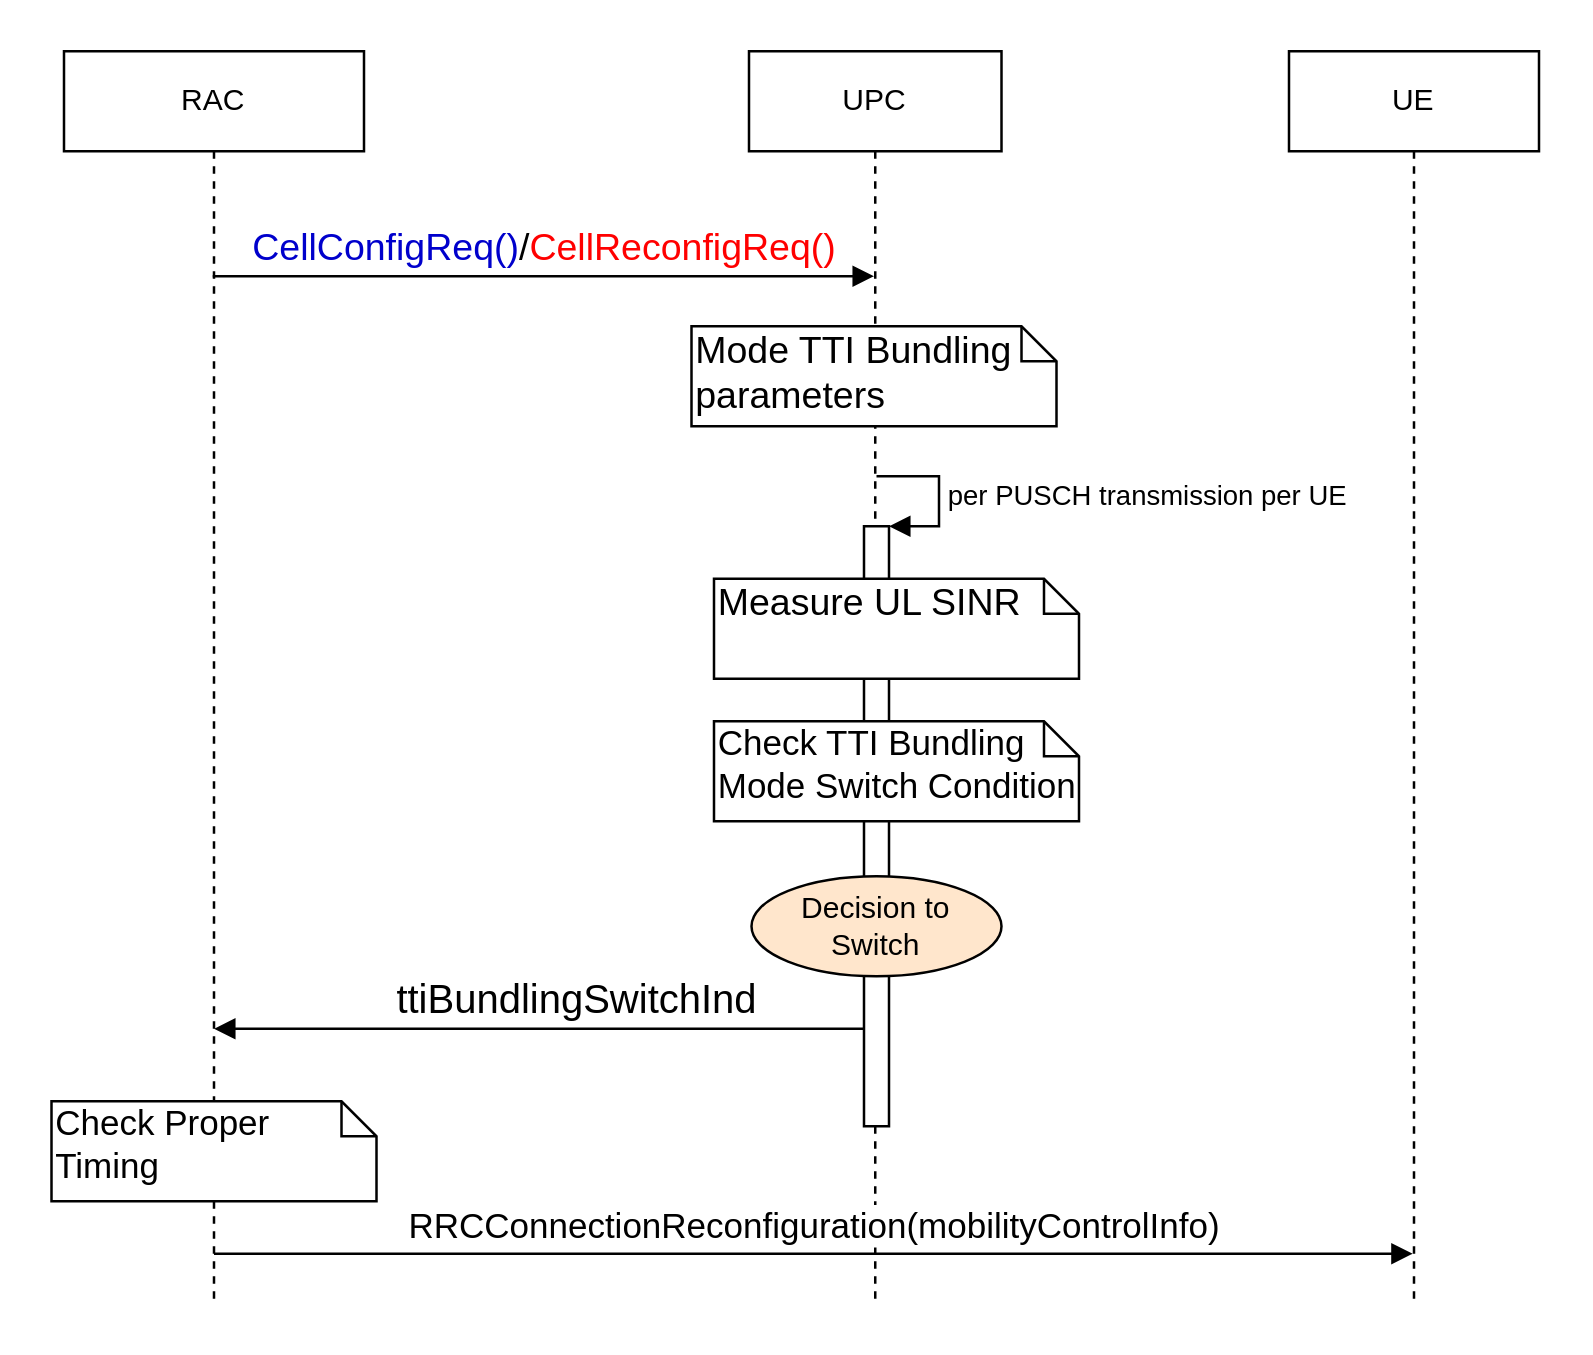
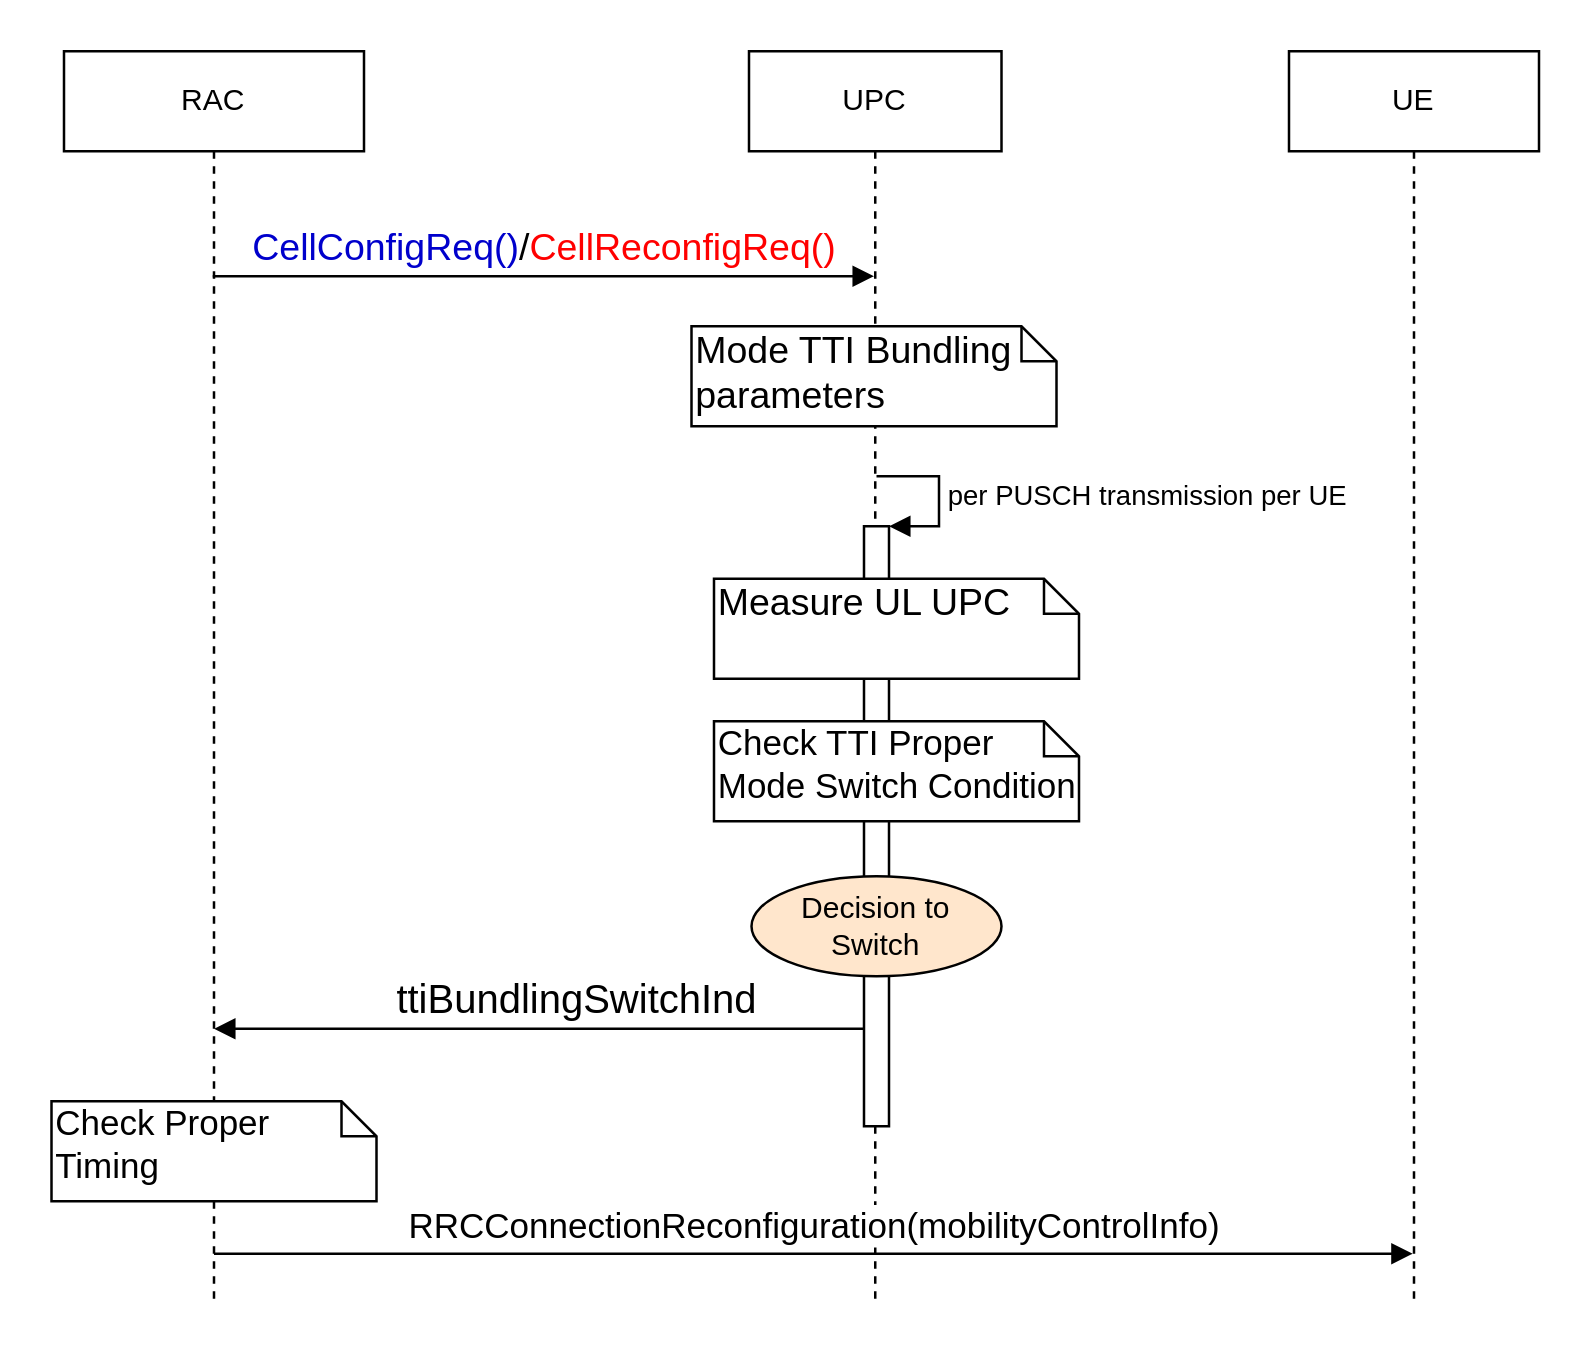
(837, 599) -> (829, 599)
(899, 760) -> (899, 760)
